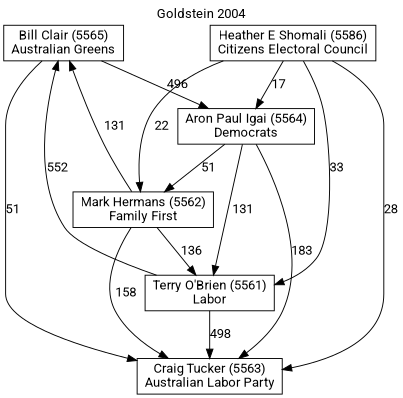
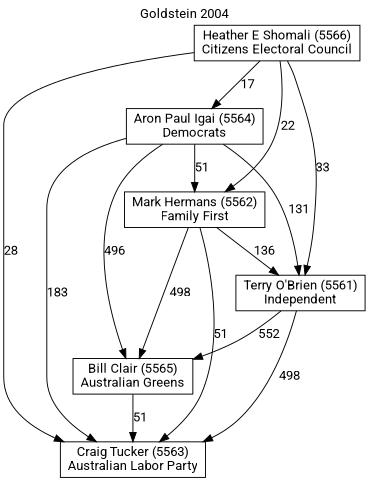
(293, 43) -> (277, 43)
(151, 83) -> (105, 237)
(115, 126) -> (180, 293)
(126, 293) -> (221, 335)
(210, 293) -> (300, 293)
